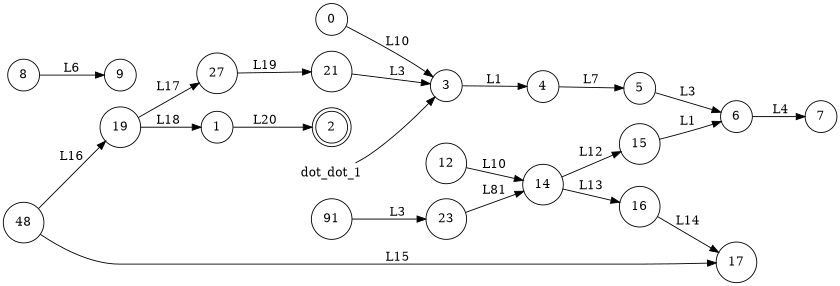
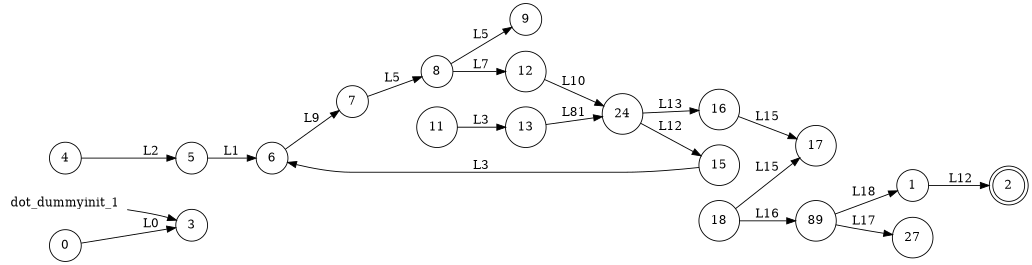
(398, 42) -> (151, 224)
(72, 68) -> (481, 35)
(332, 72) -> none
none -> (475, 72)
(591, 80) -> (151, 151)
(490, 86) -> none
none -> (391, 88)
(688, 92) -> (232, 151)
(781, 110) -> (312, 119)
(265, 121) -> (961, 179)
(688, 121) -> (481, 166)
(120, 127) -> (816, 221)
(332, 173) -> (65, 203)
(543, 185) -> (623, 114)
(332, 219) -> (437, 127)
(446, 219) -> (526, 127)
(688, 221) -> (768, 117)
(24, 223) -> (719, 221)
